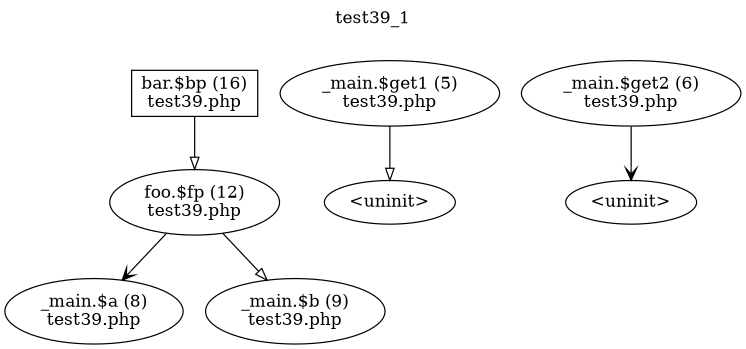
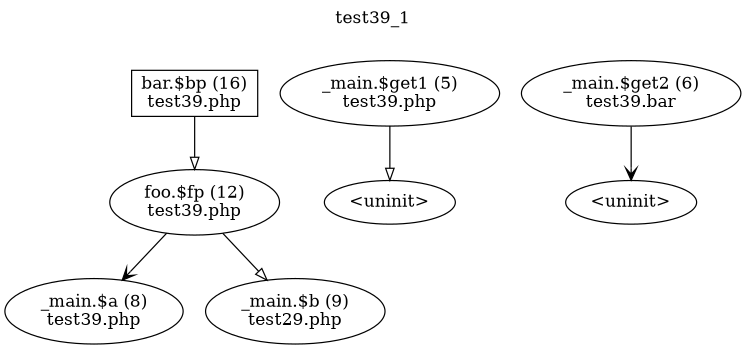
(631, 93) -> (631, 93)
(295, 311) -> (295, 311)
